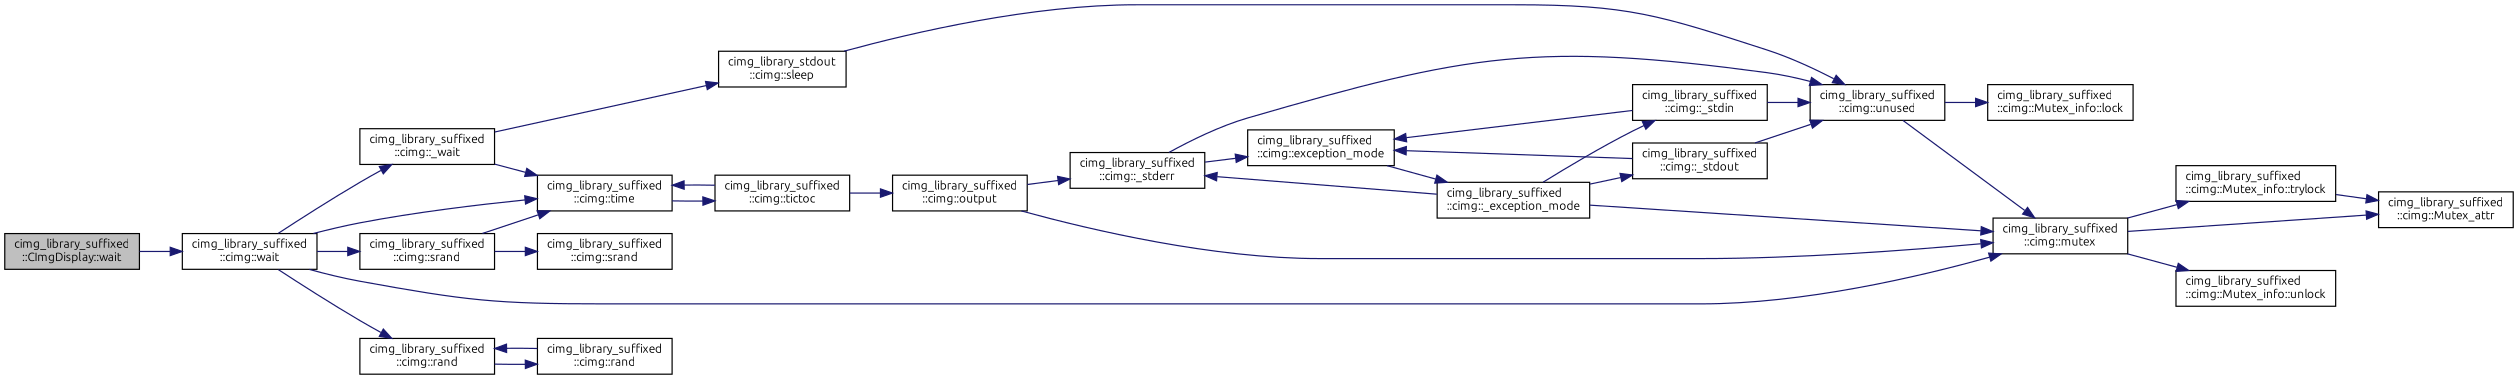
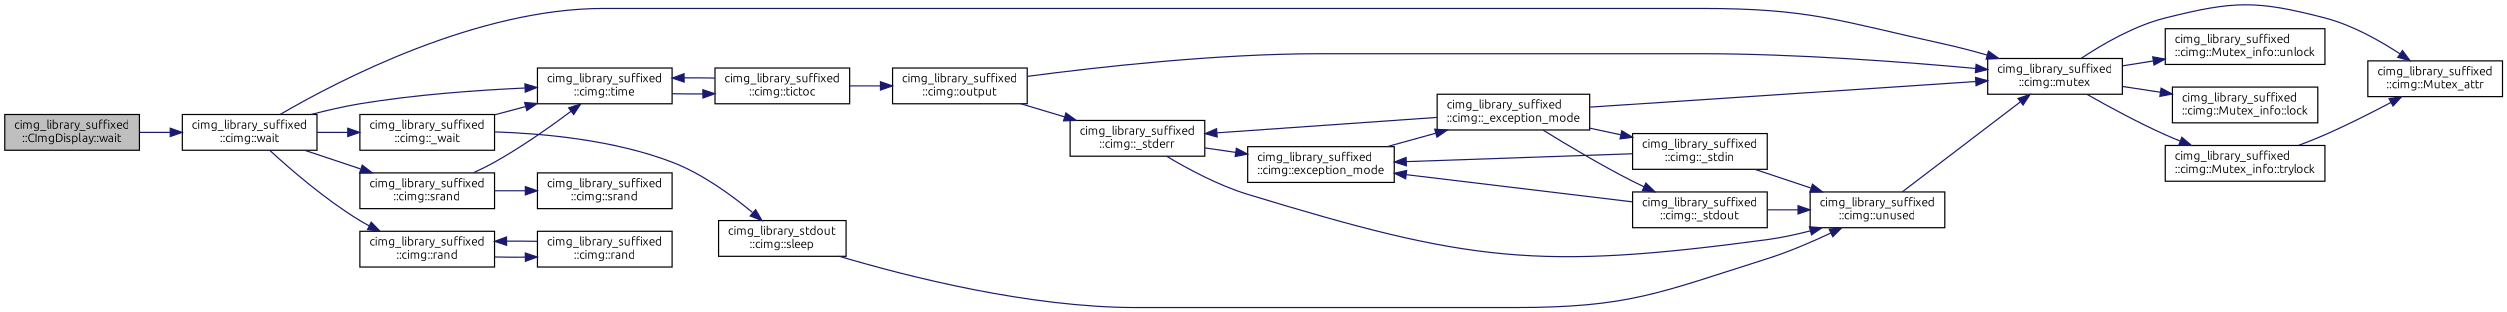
(1960, 102) -> (2141, 89)
